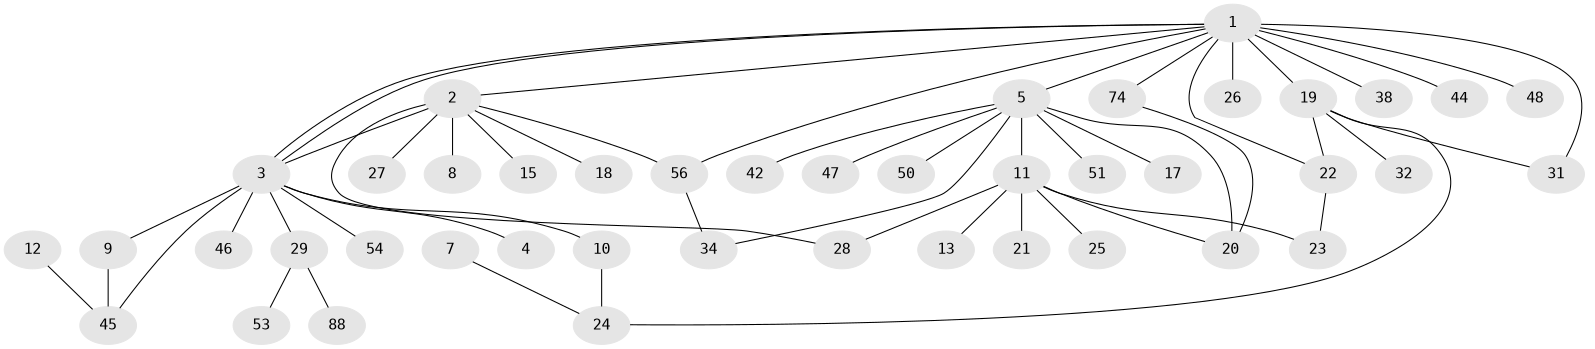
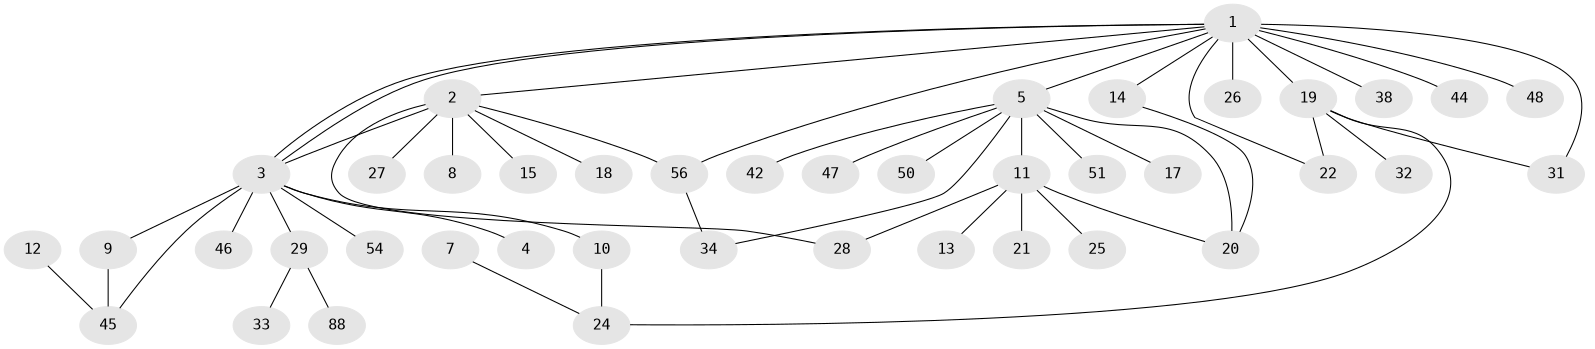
(1117, 99) -> (1117, 99)
(1318, 250) -> none
(261, 325) -> (261, 325)
